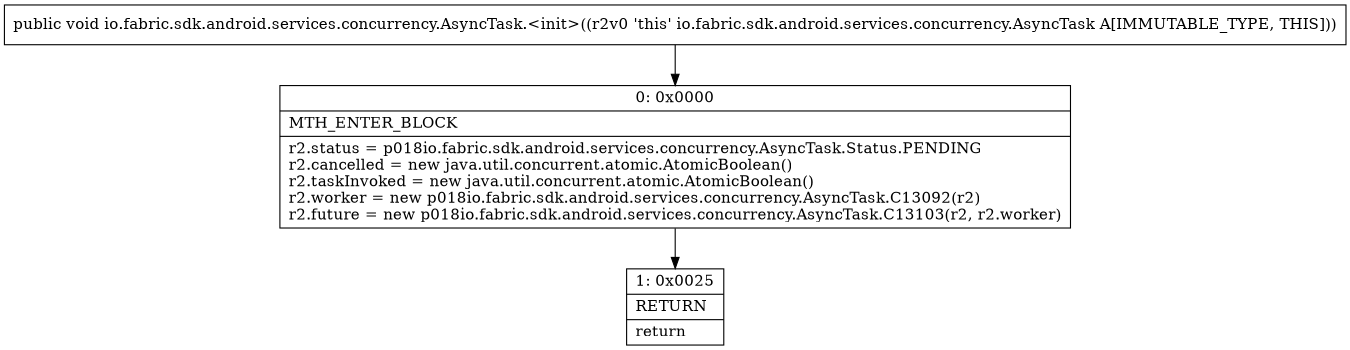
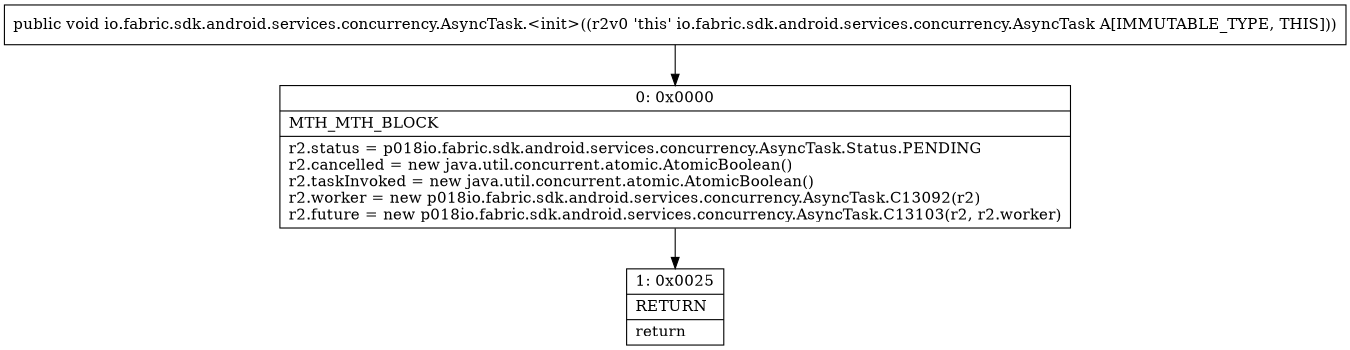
(374, 123) -> (364, 123)
